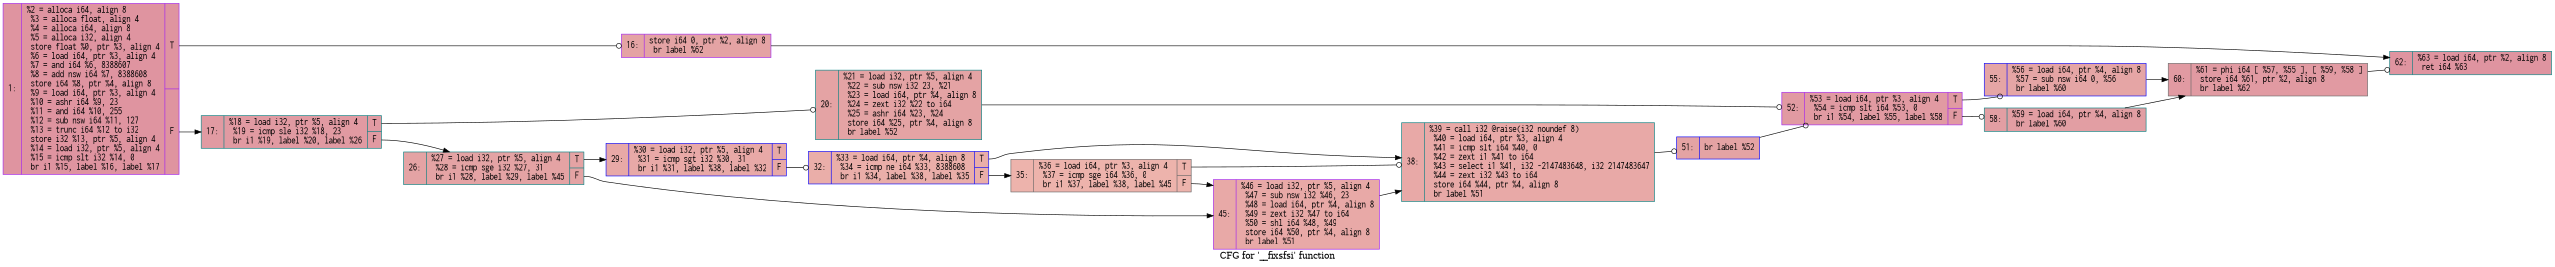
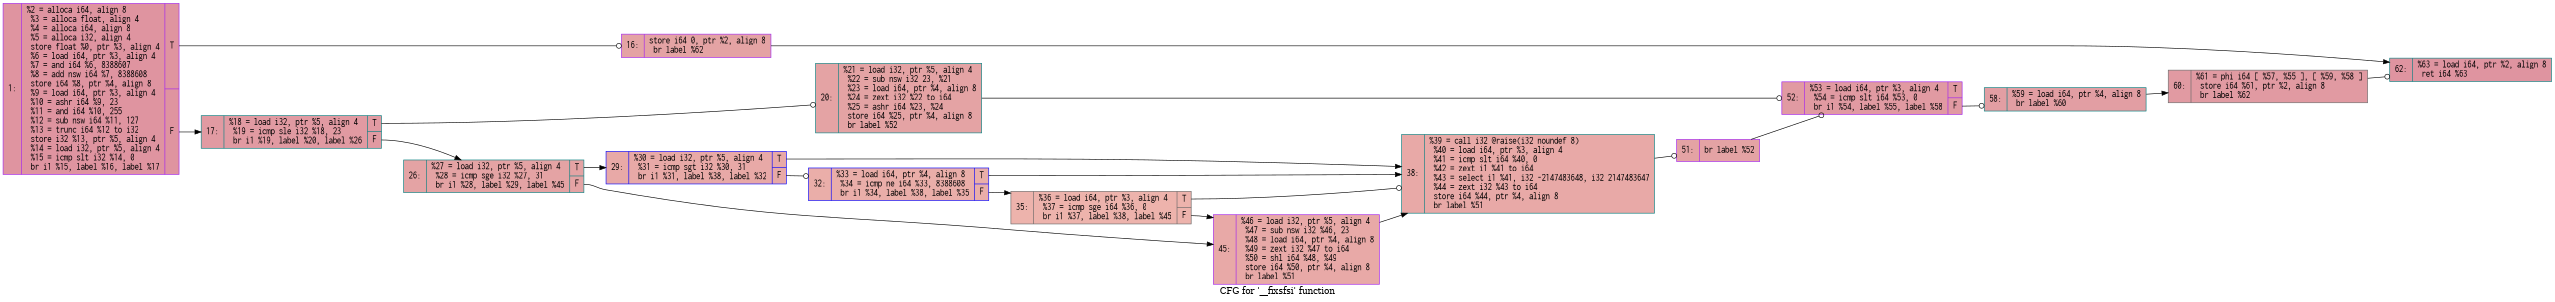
(2065, 80) -> none
(1718, 148) -> (1718, 150)
none -> (1091, 159)
